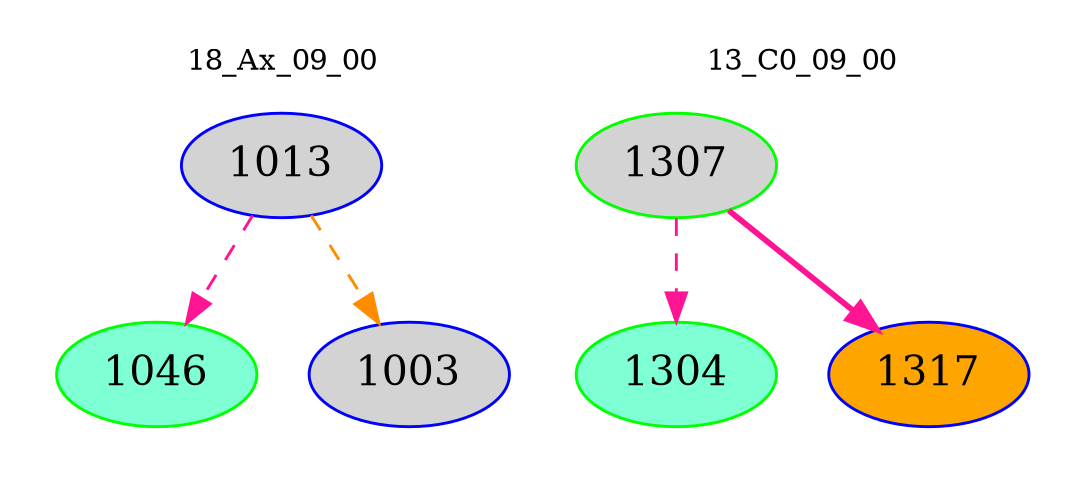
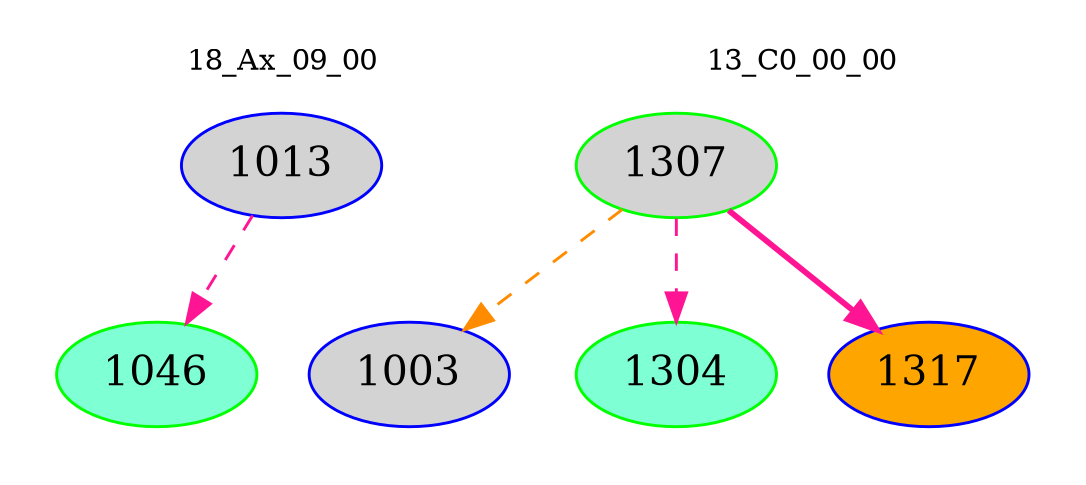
(803, 62) -> (803, 62)
(337, 257) -> (572, 248)
